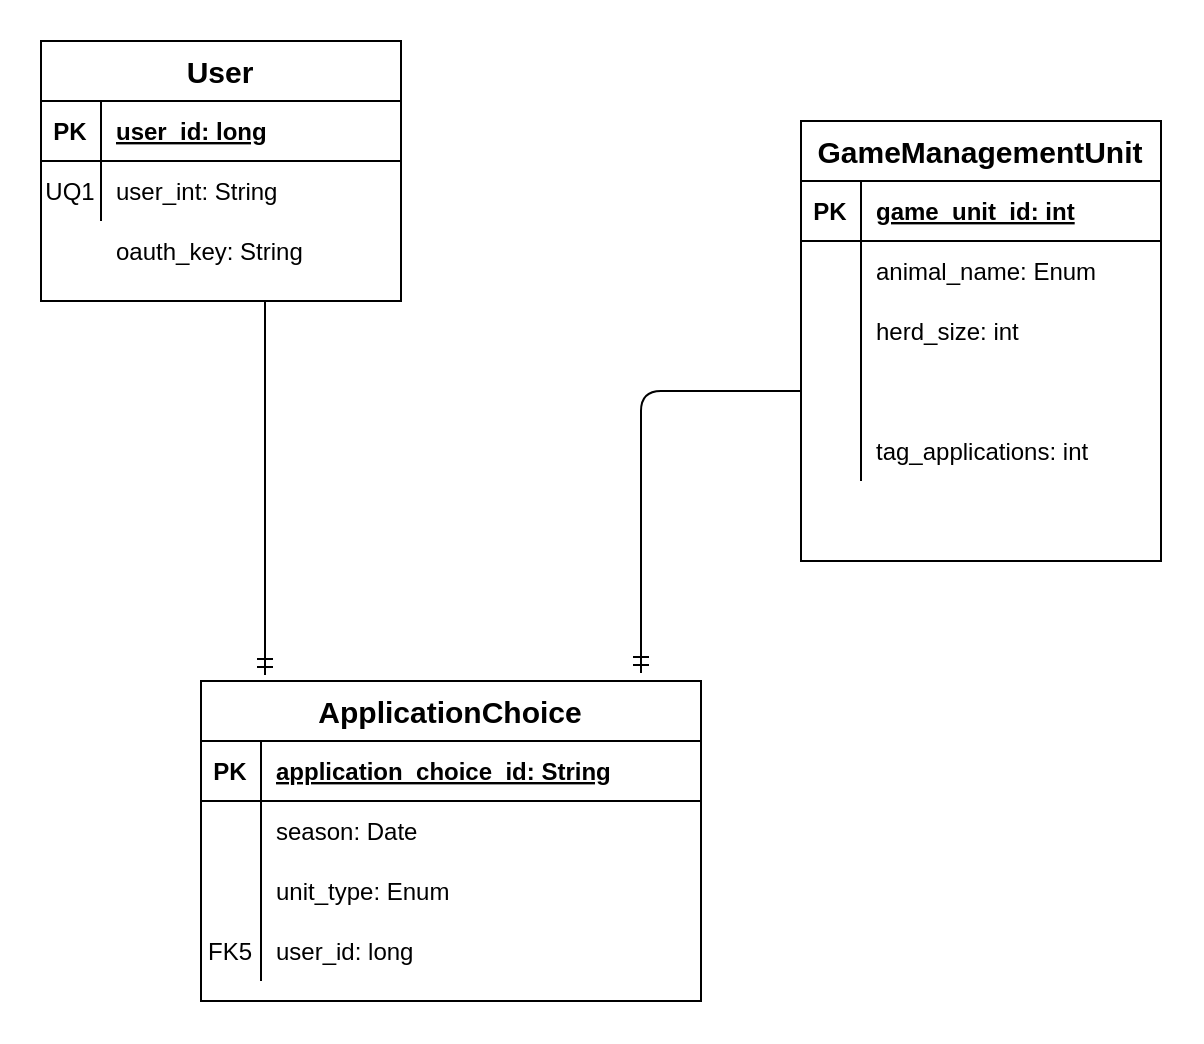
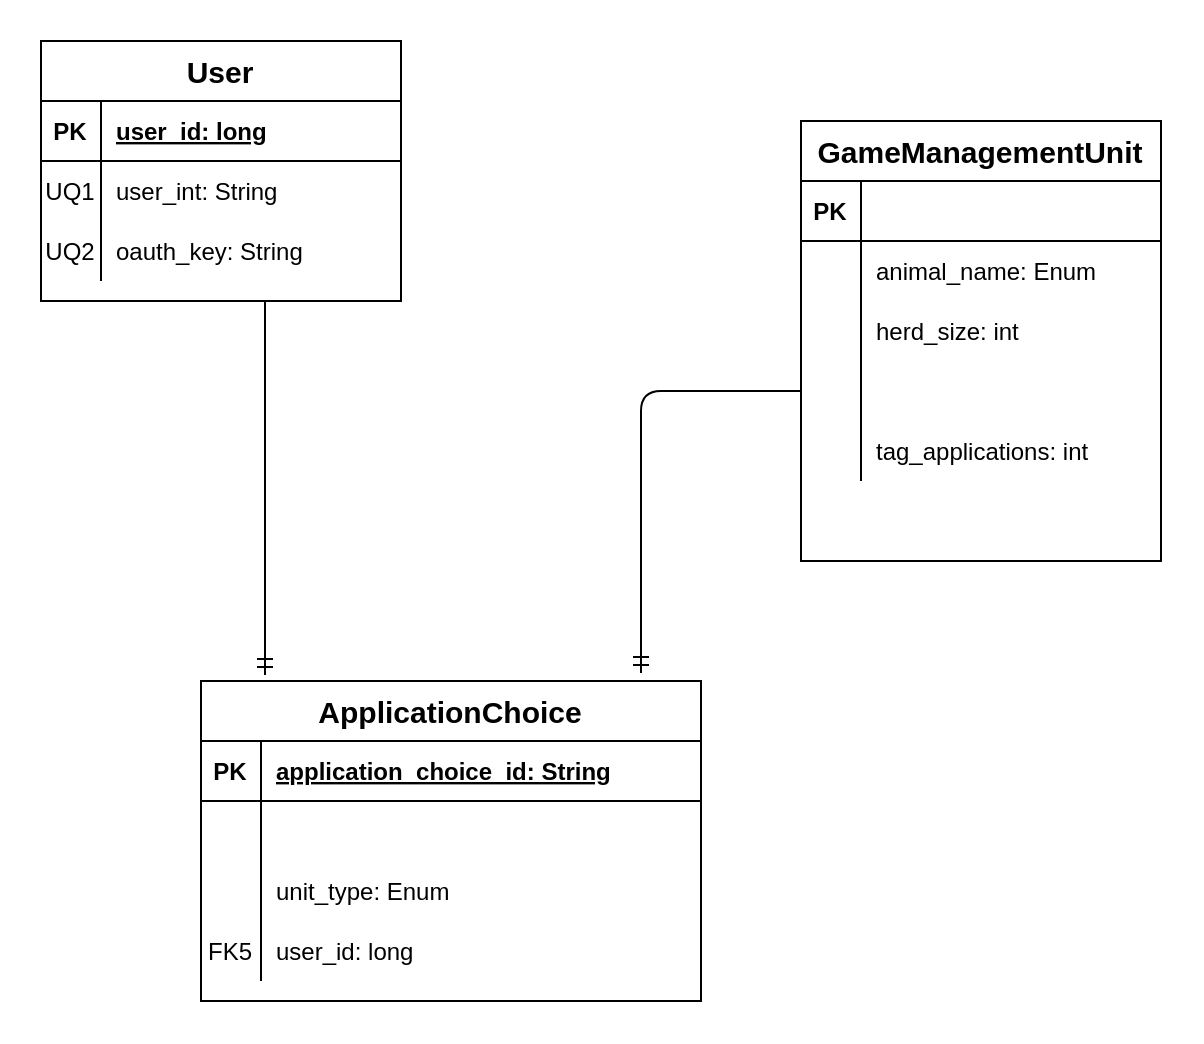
(1011, 211) -> none
none -> (71, 251)
(481, 831) -> none
